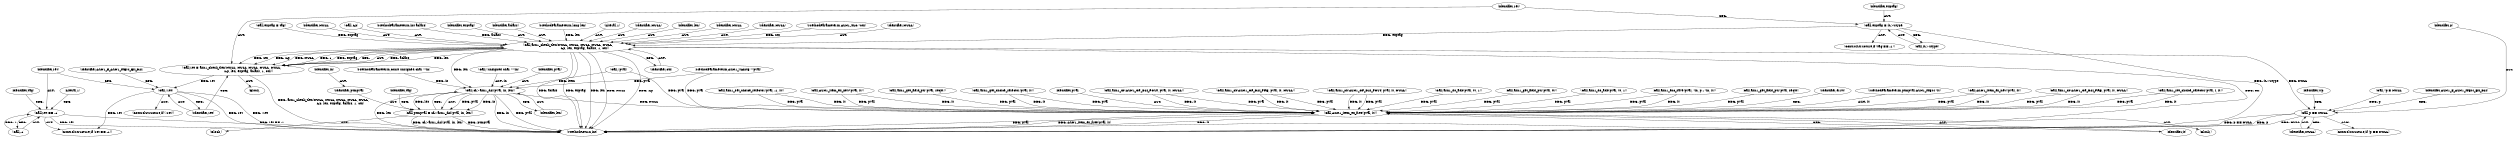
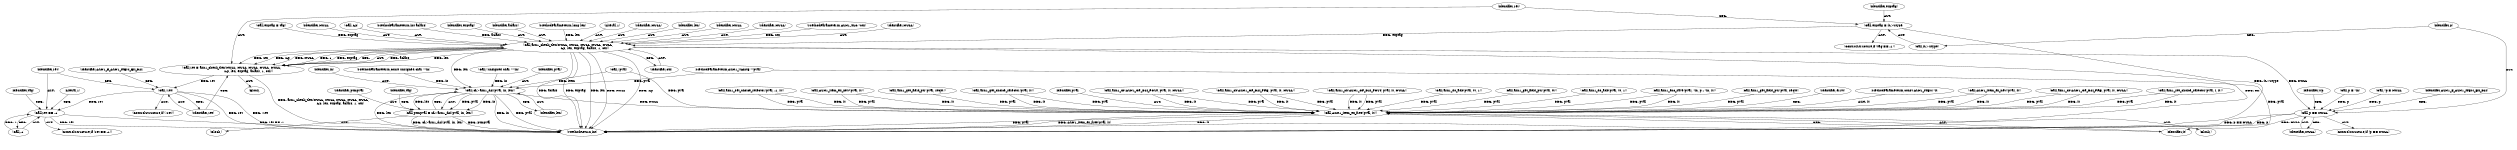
(1909, 34) -> (2188, 36)
(336, 79) -> (394, 84)
(501, 81) -> (501, 81)
(1905, 91) -> (1905, 91)
none -> (2350, 91)
(120, 101) -> (106, 95)
(978, 111) -> (1576, 74)
(2346, 123) -> (2346, 123)
